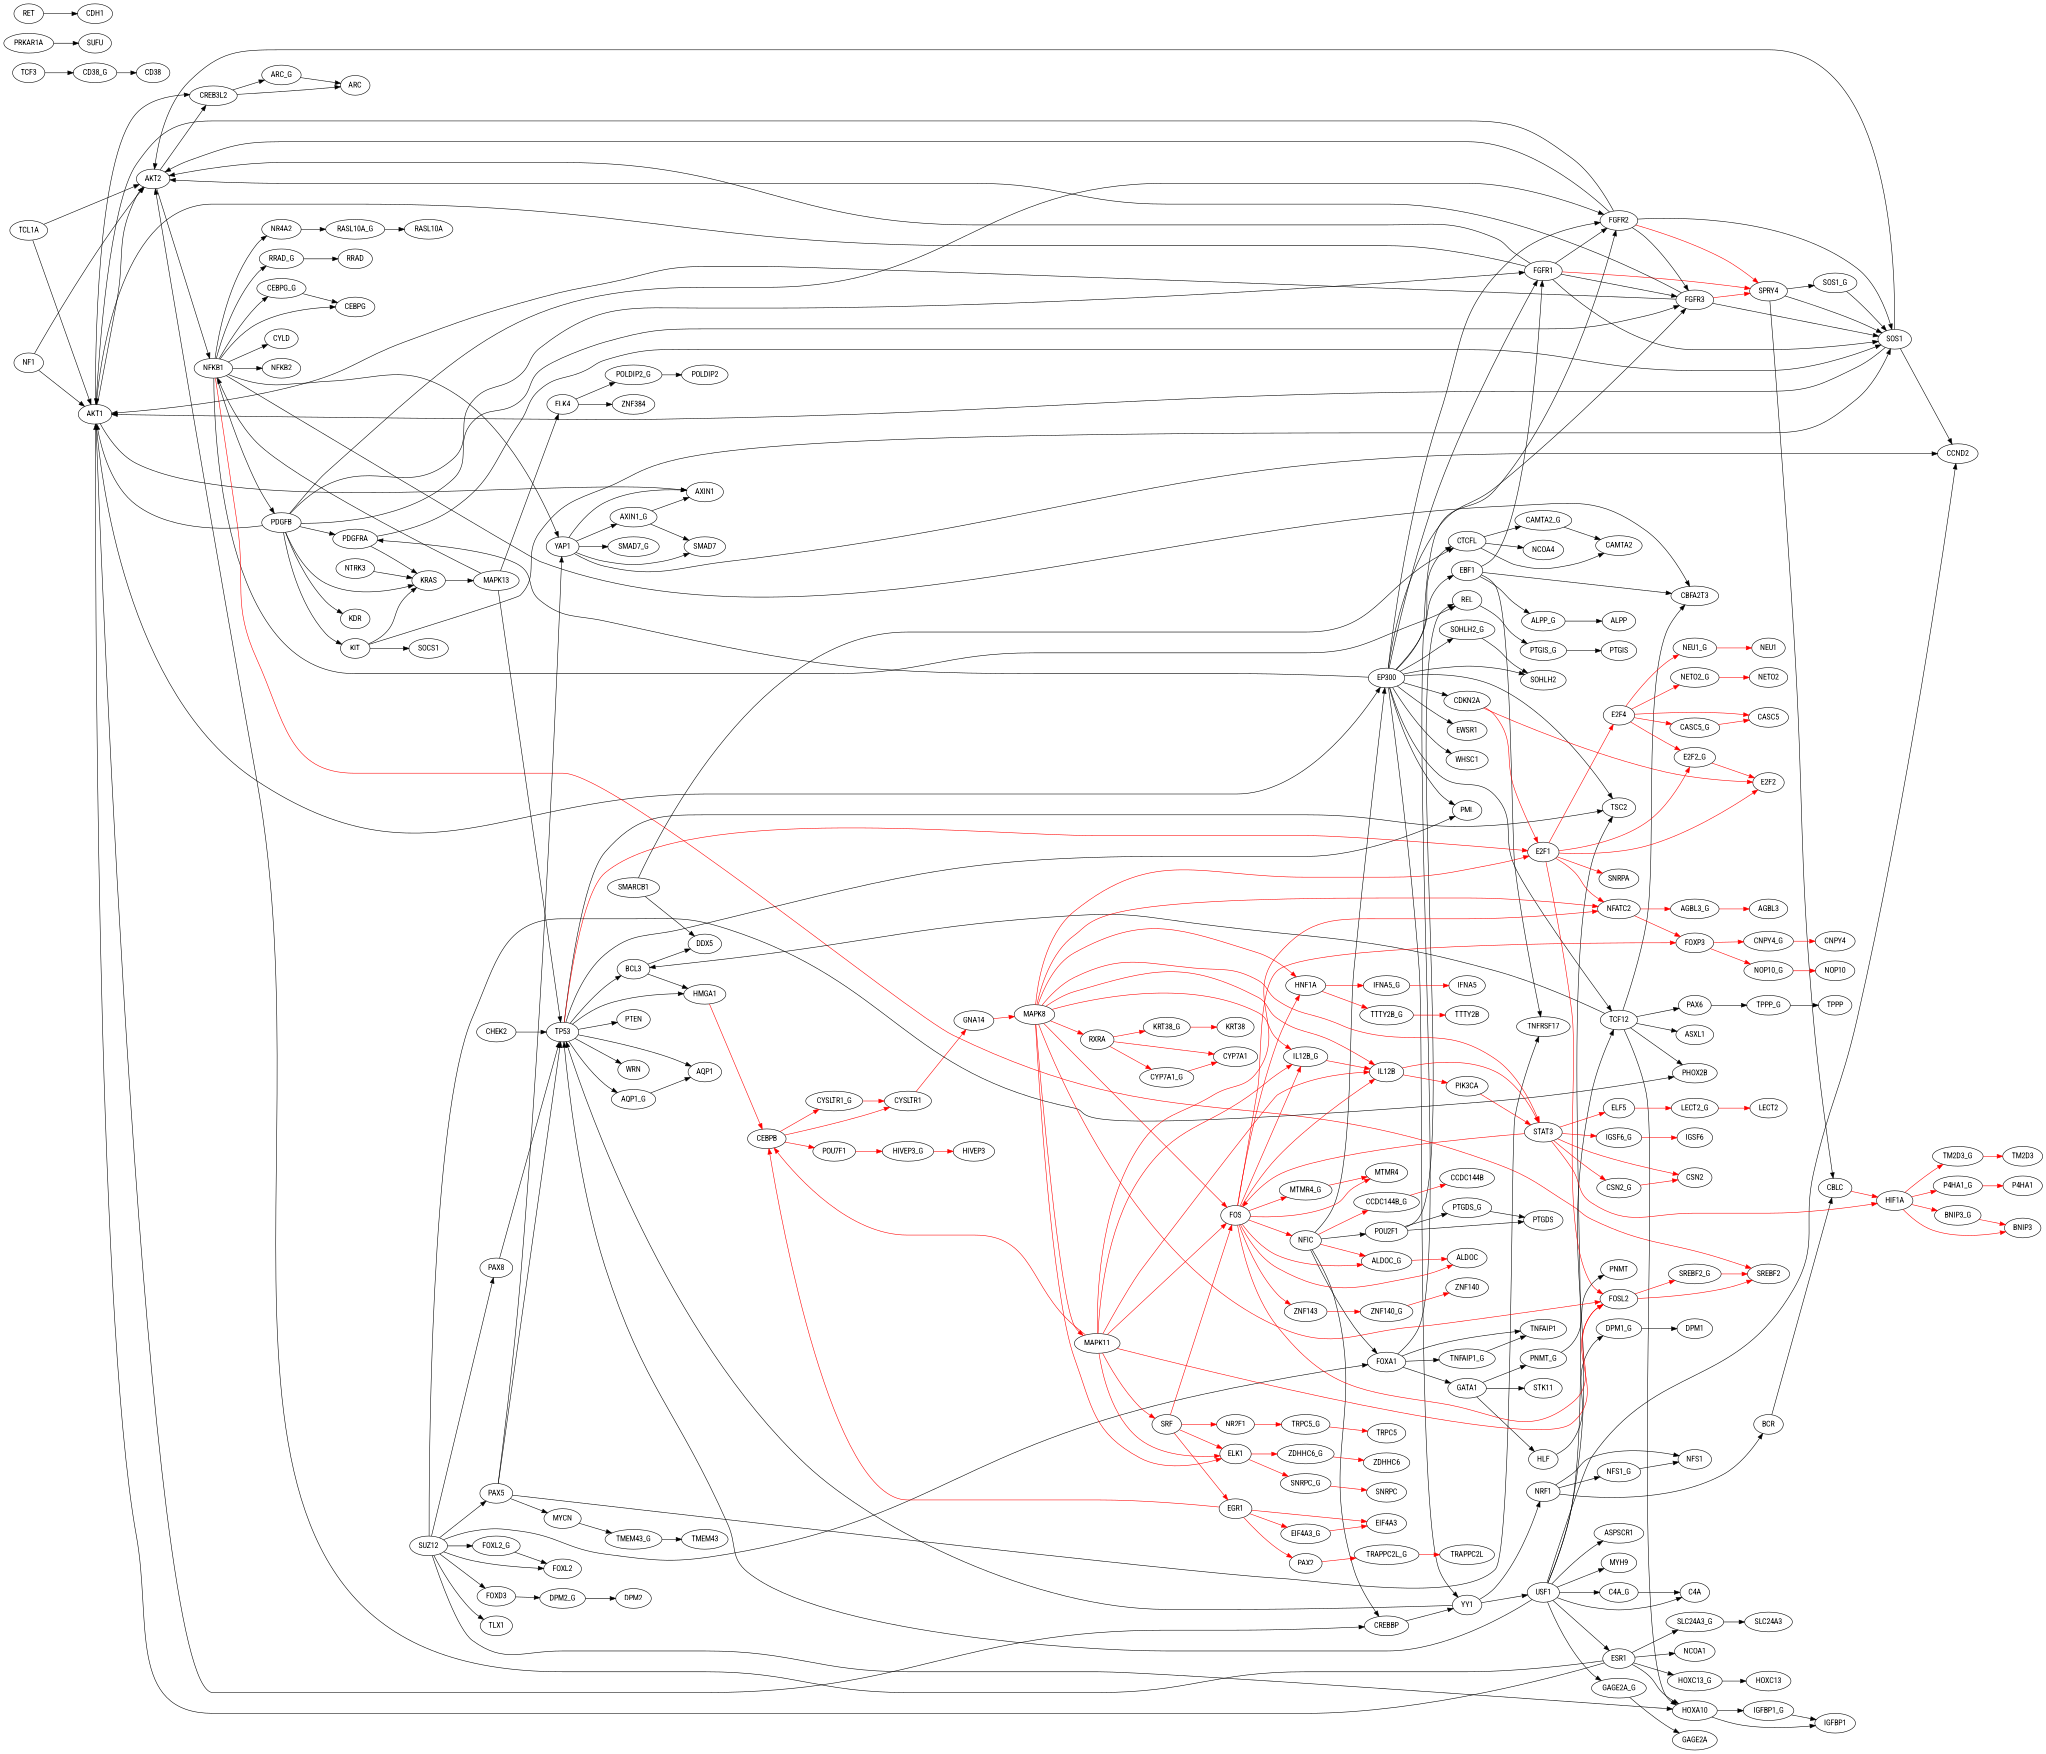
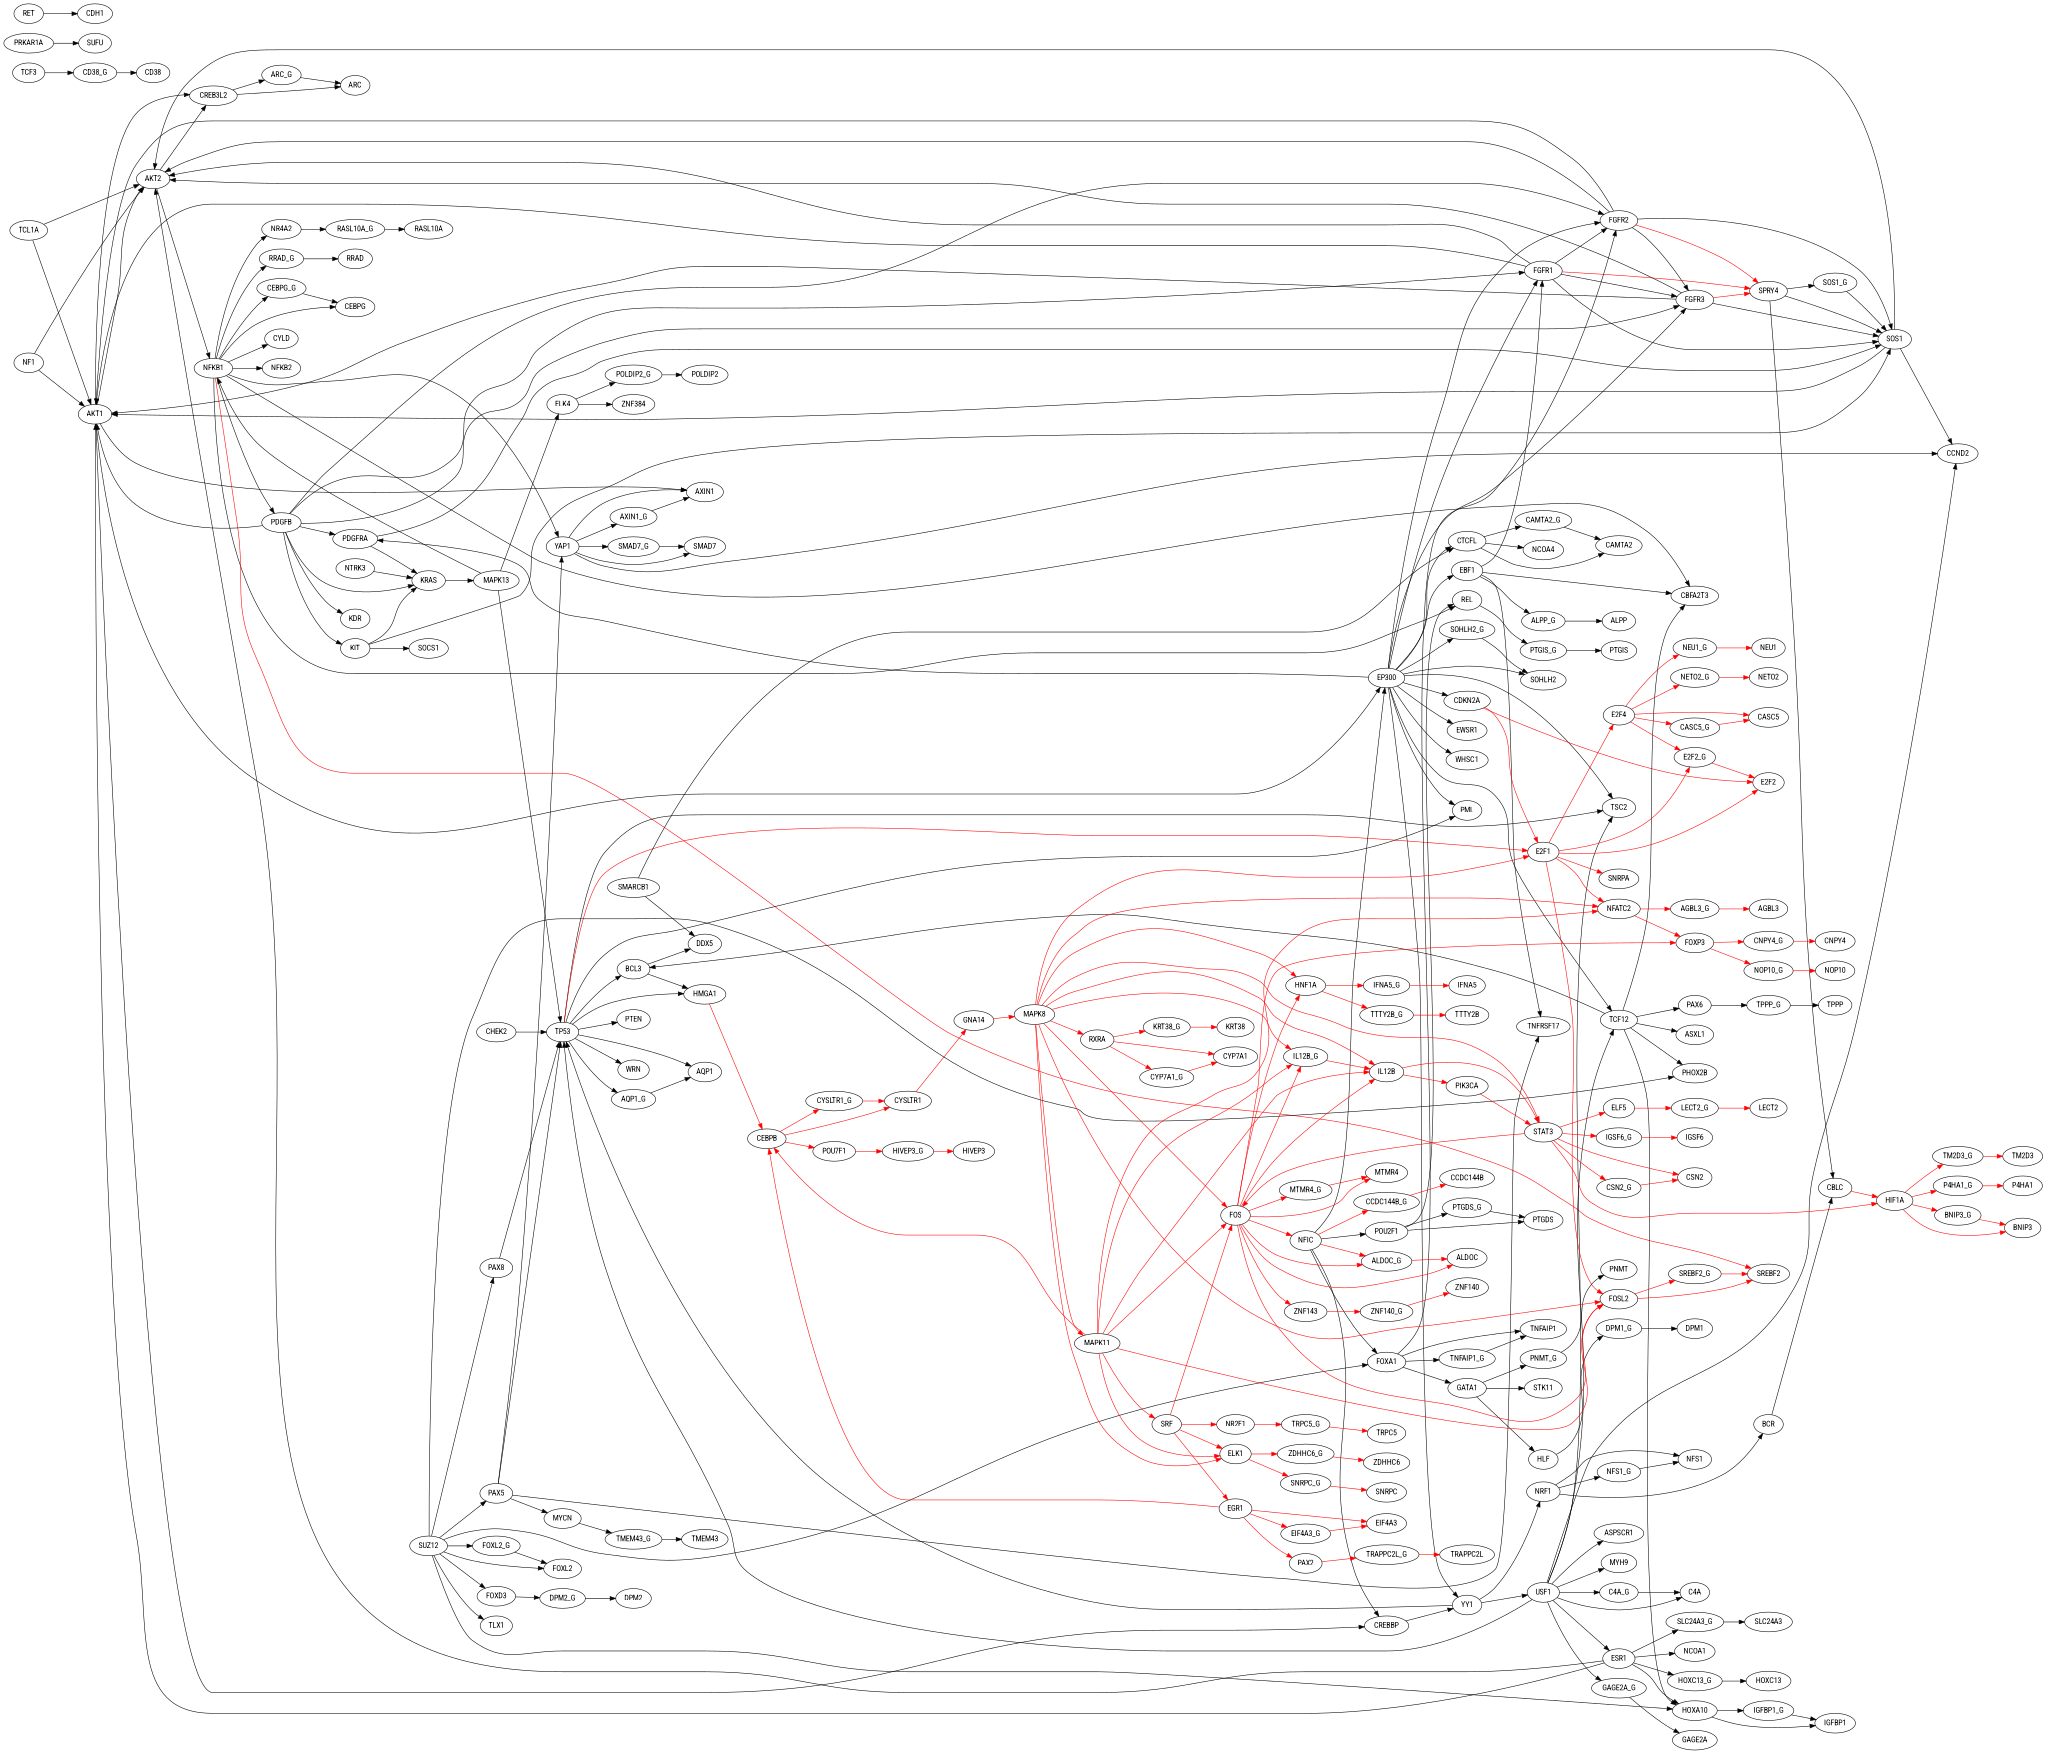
(667, 531) -> (669, 547)
